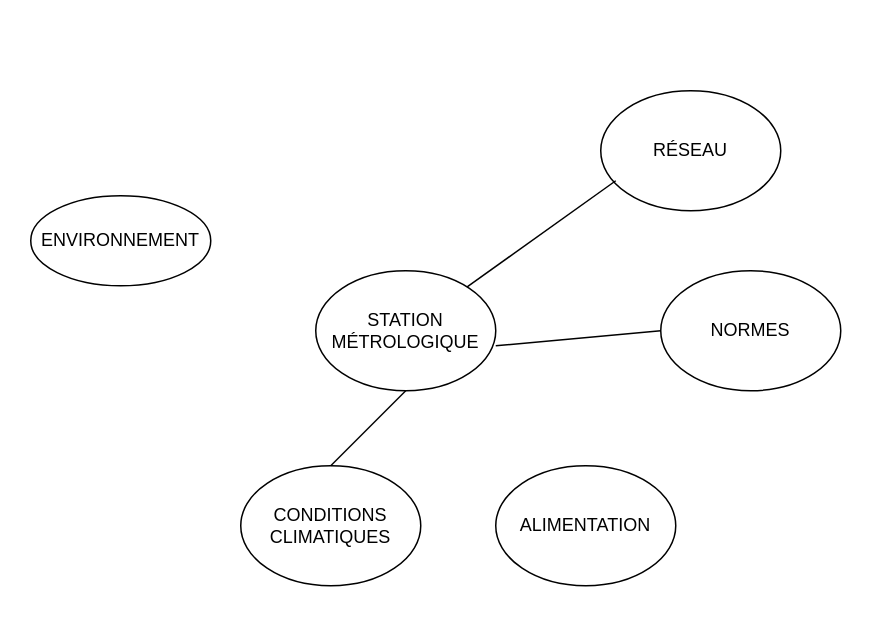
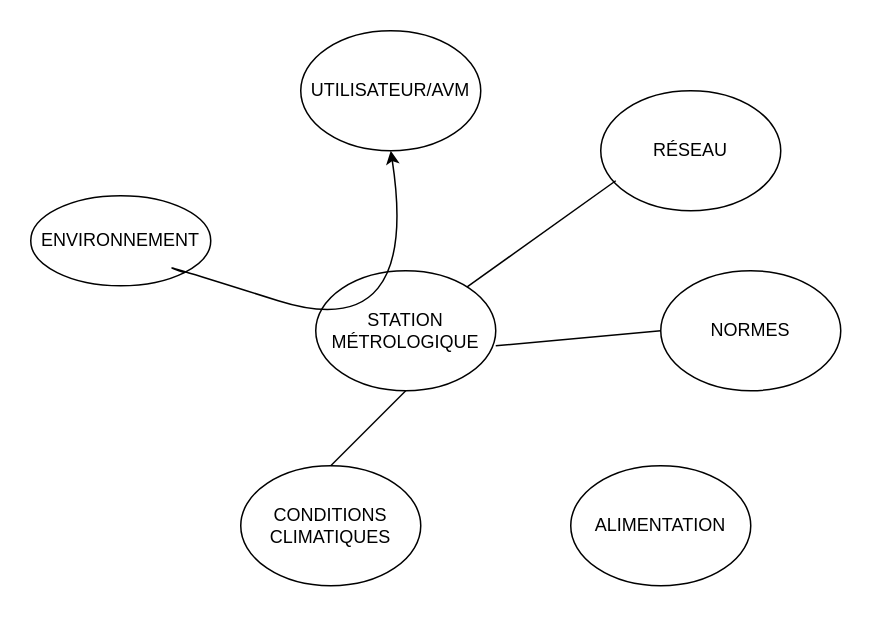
none -> (391, 91)
none -> (336, 309)
(586, 526) -> (661, 526)
